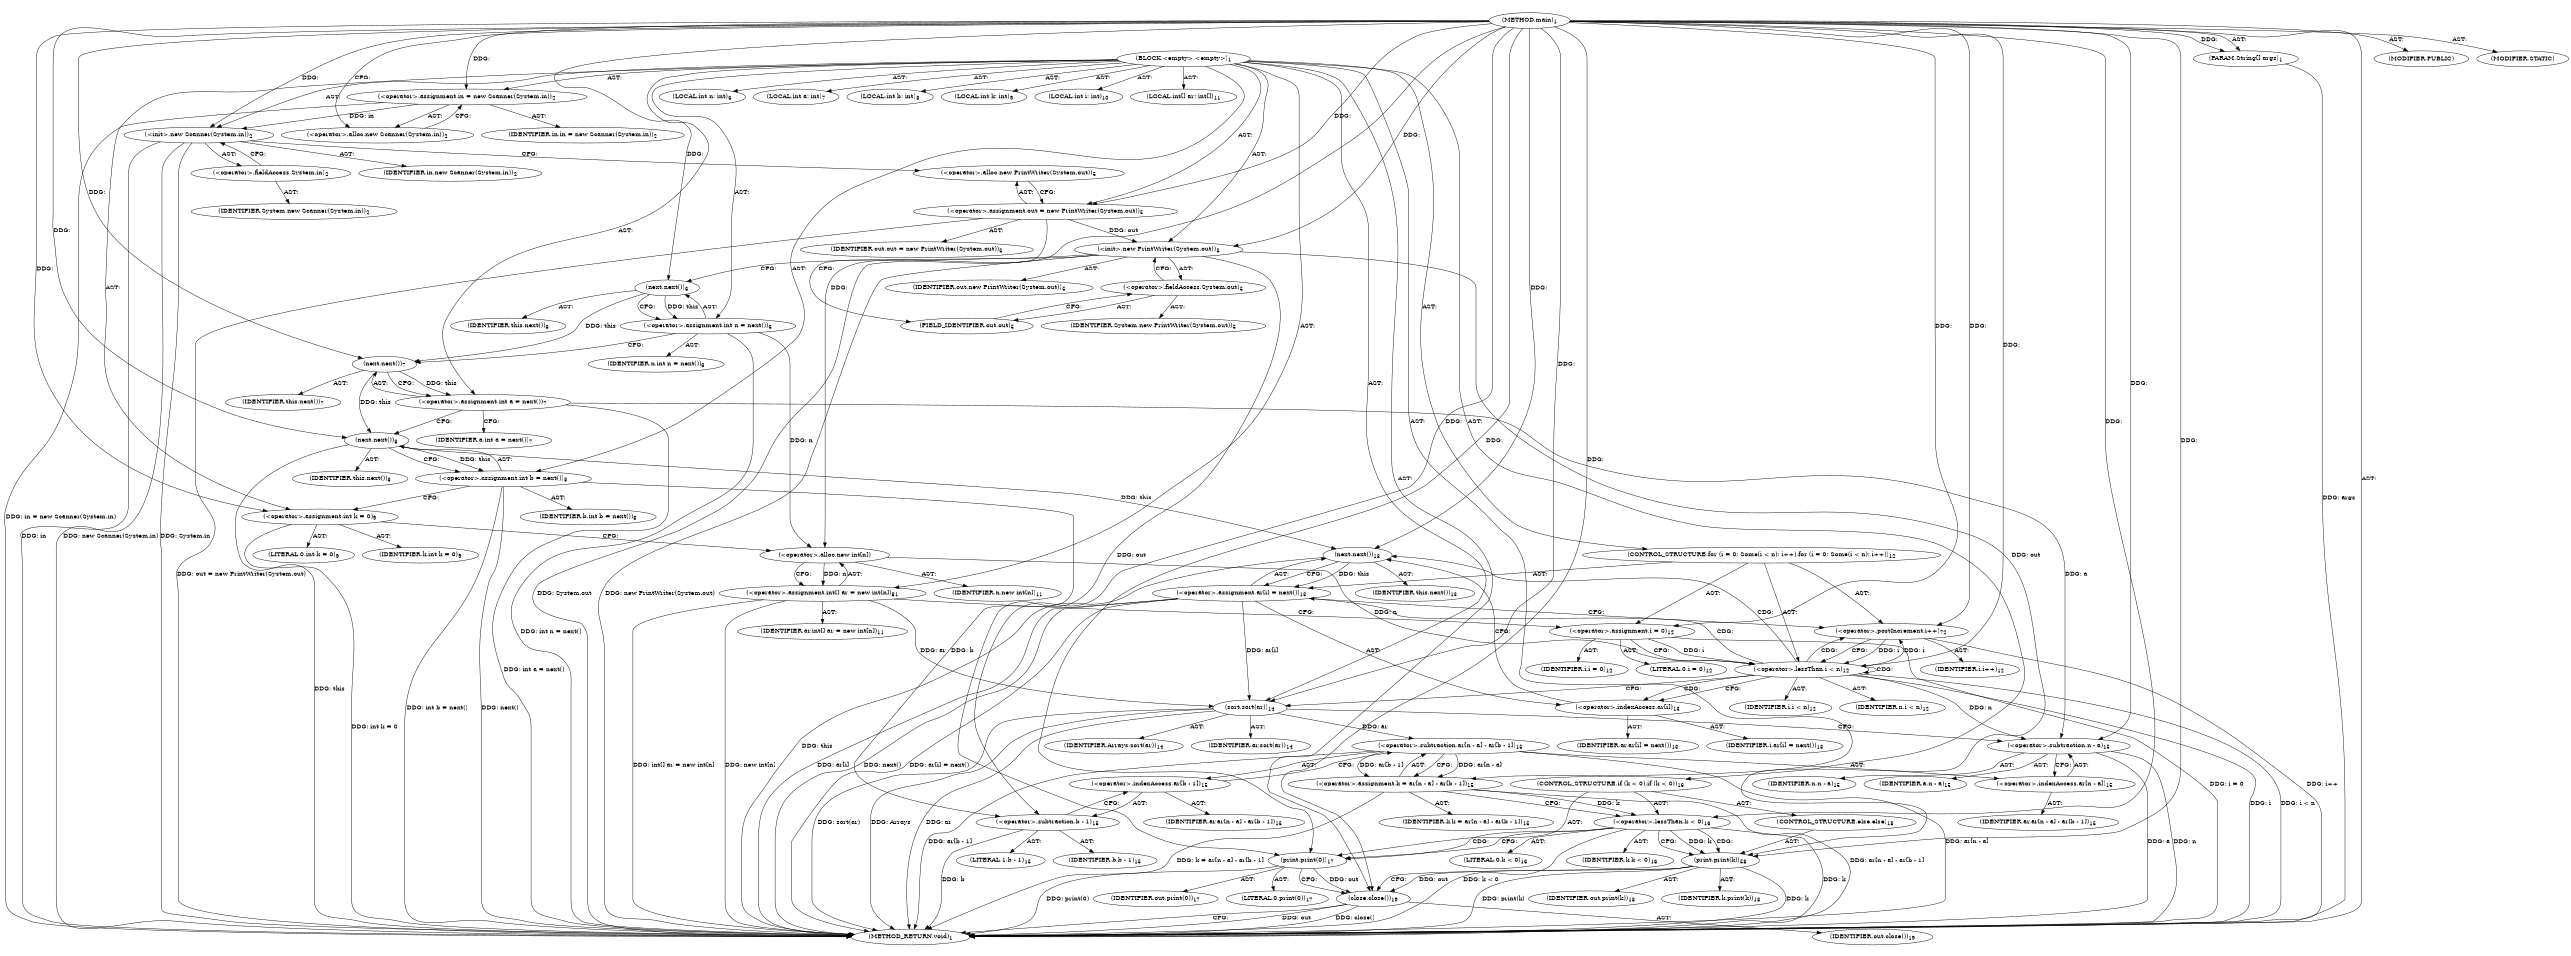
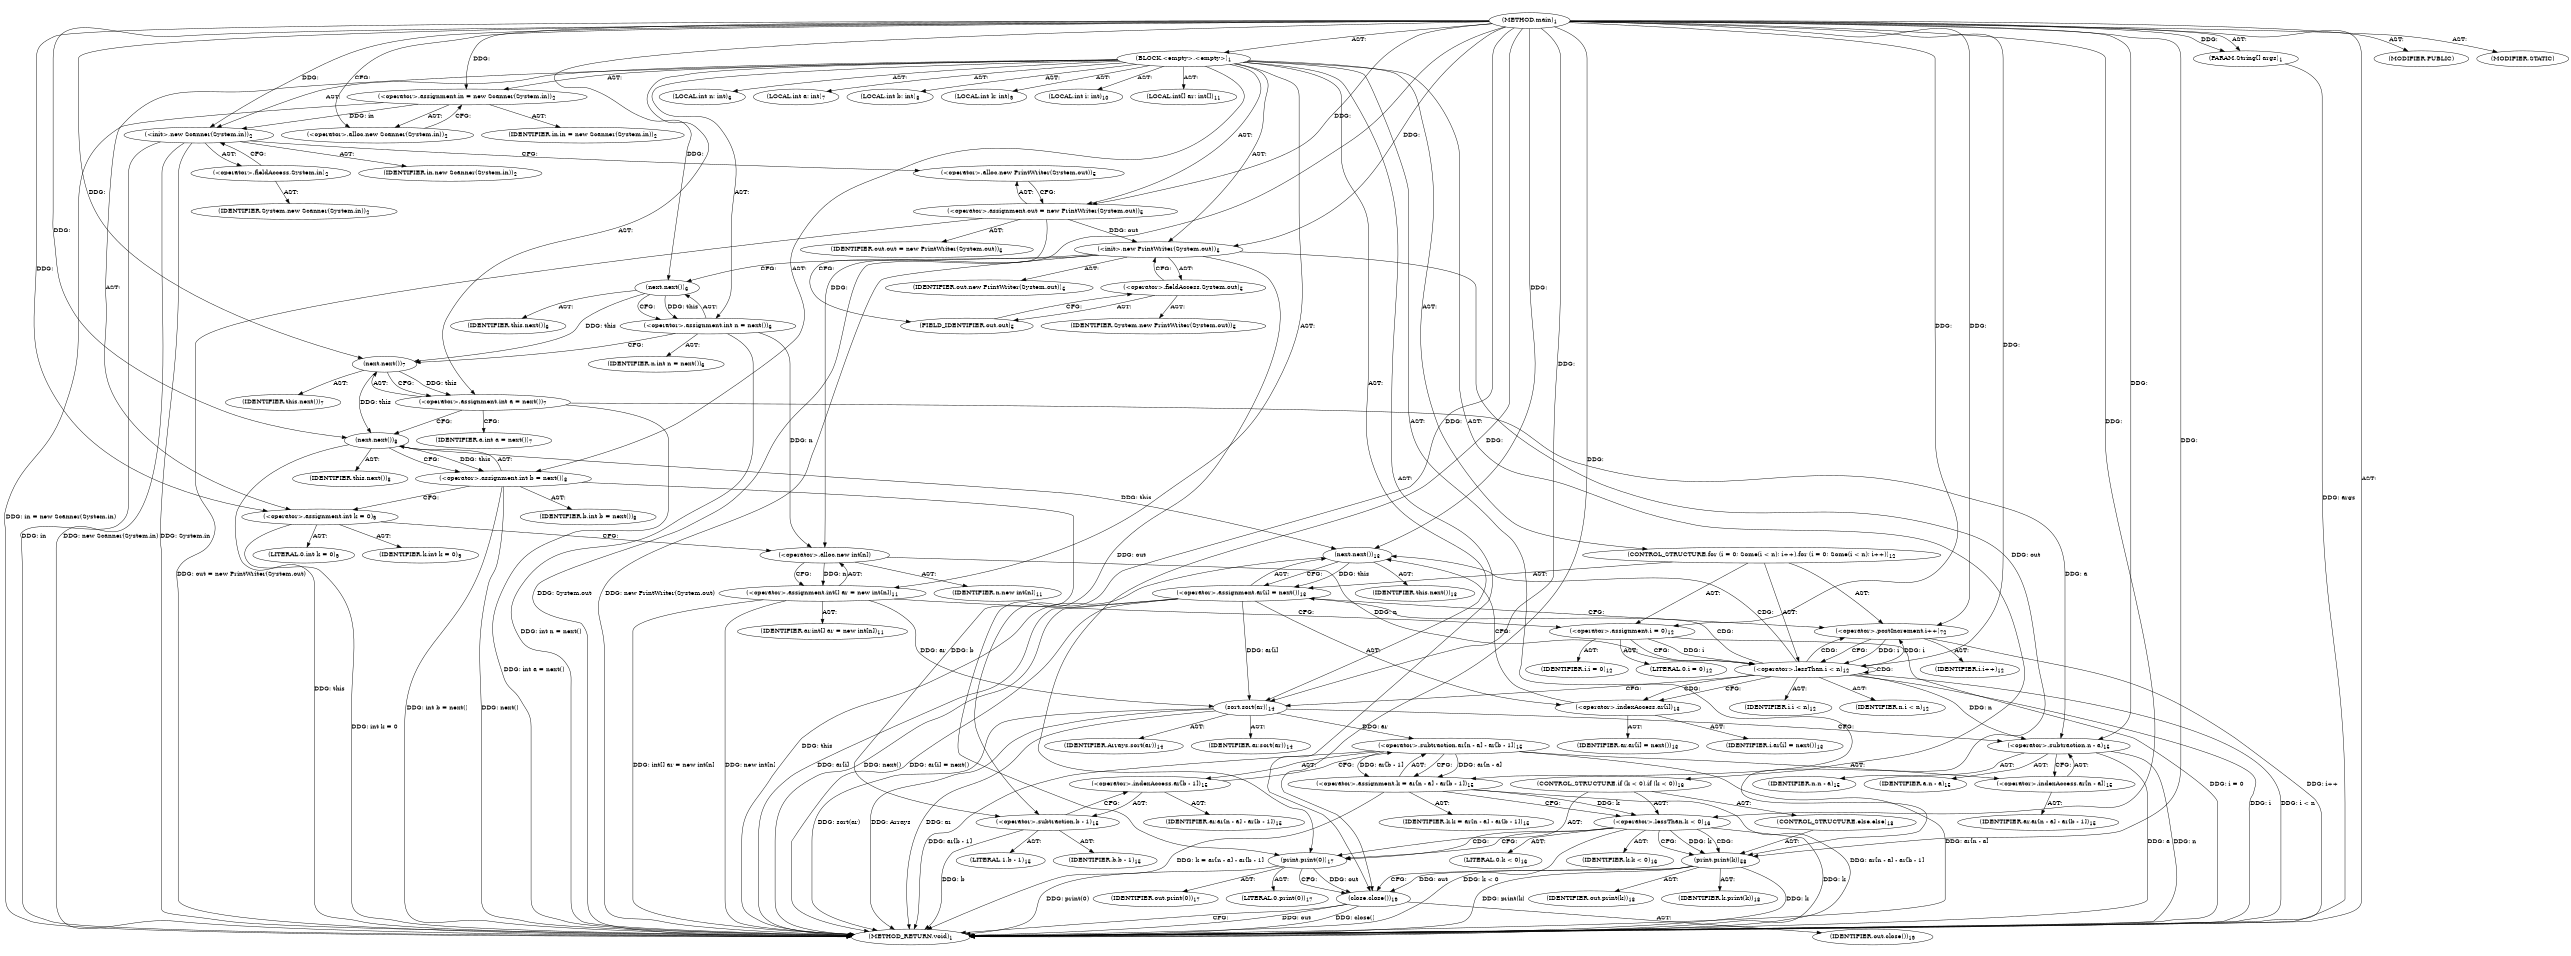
none -> (1360, 35)
(895, 593) -> (895, 593)
